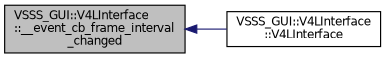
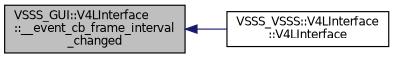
(304, 29) -> (308, 29)
